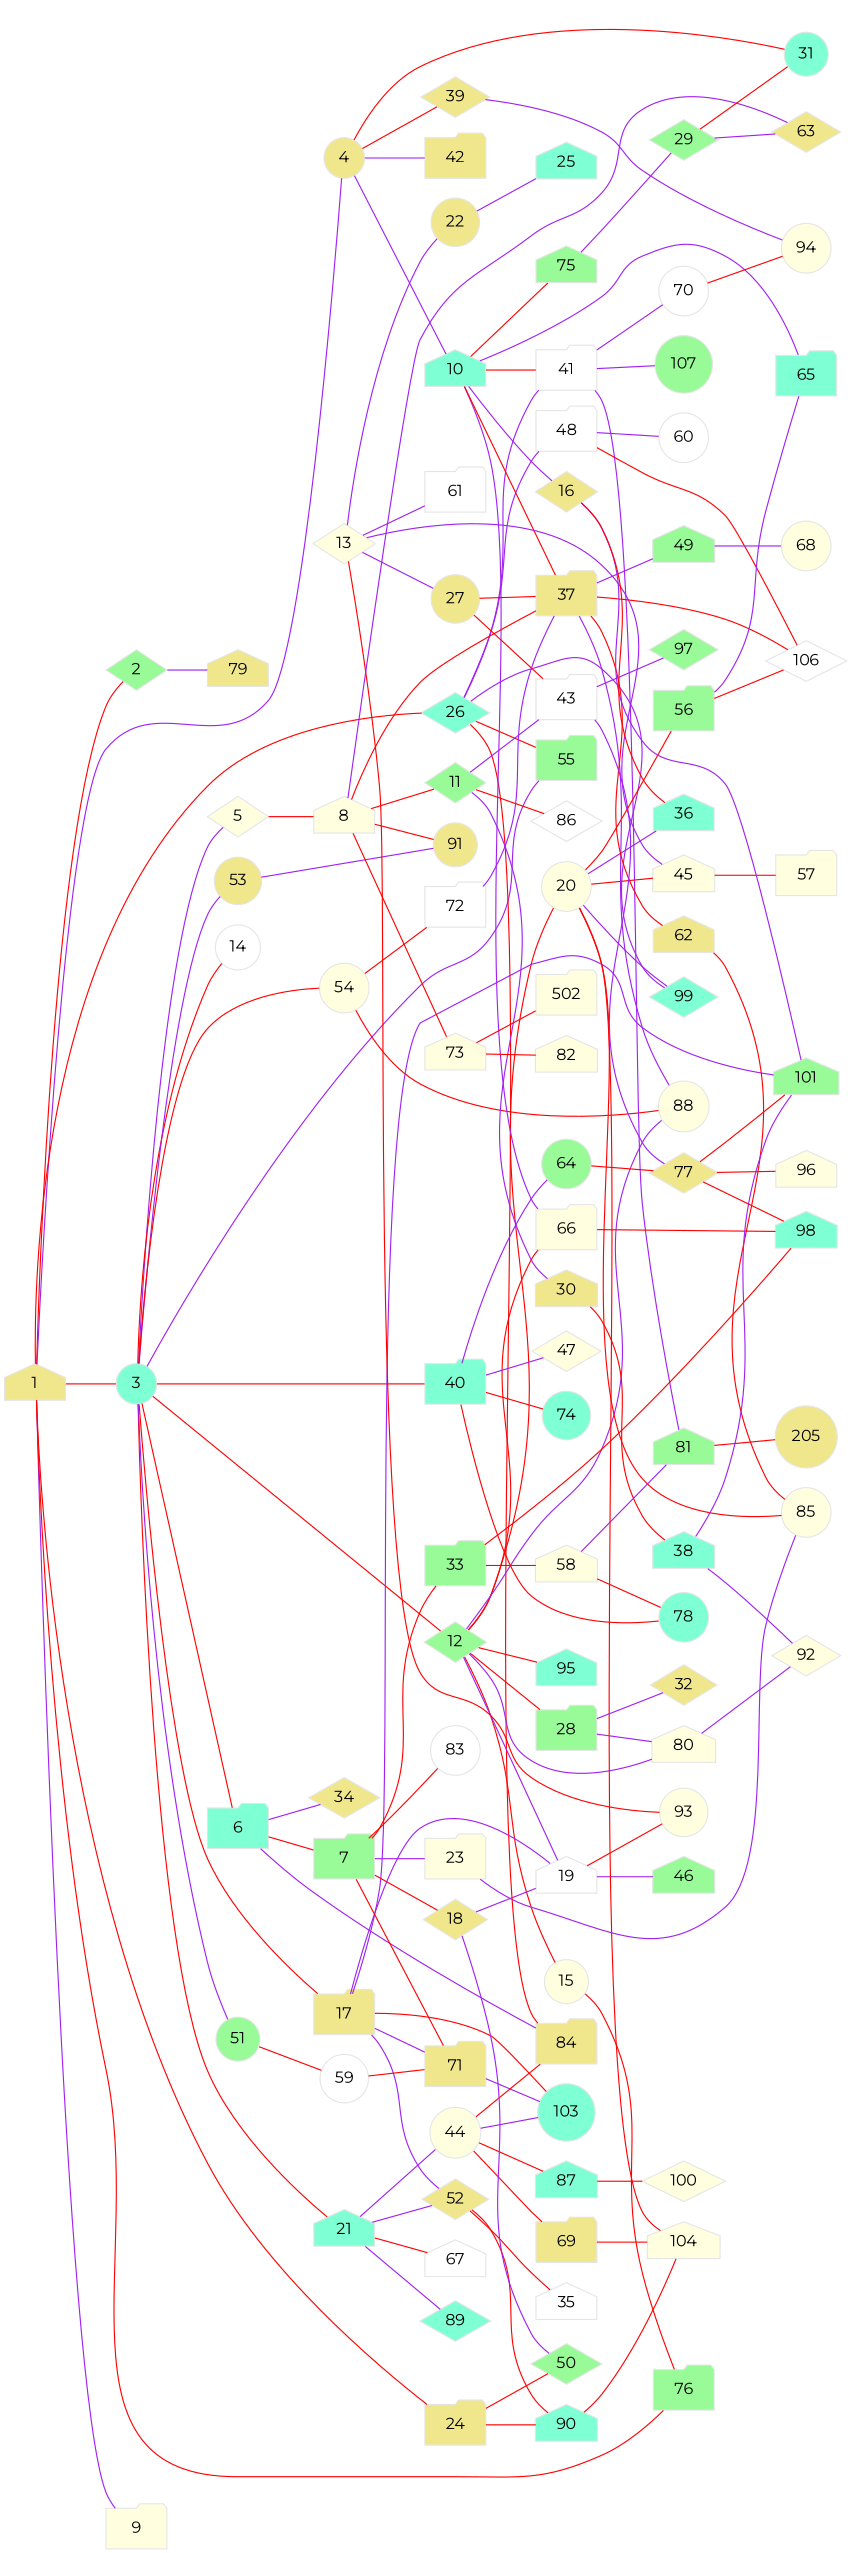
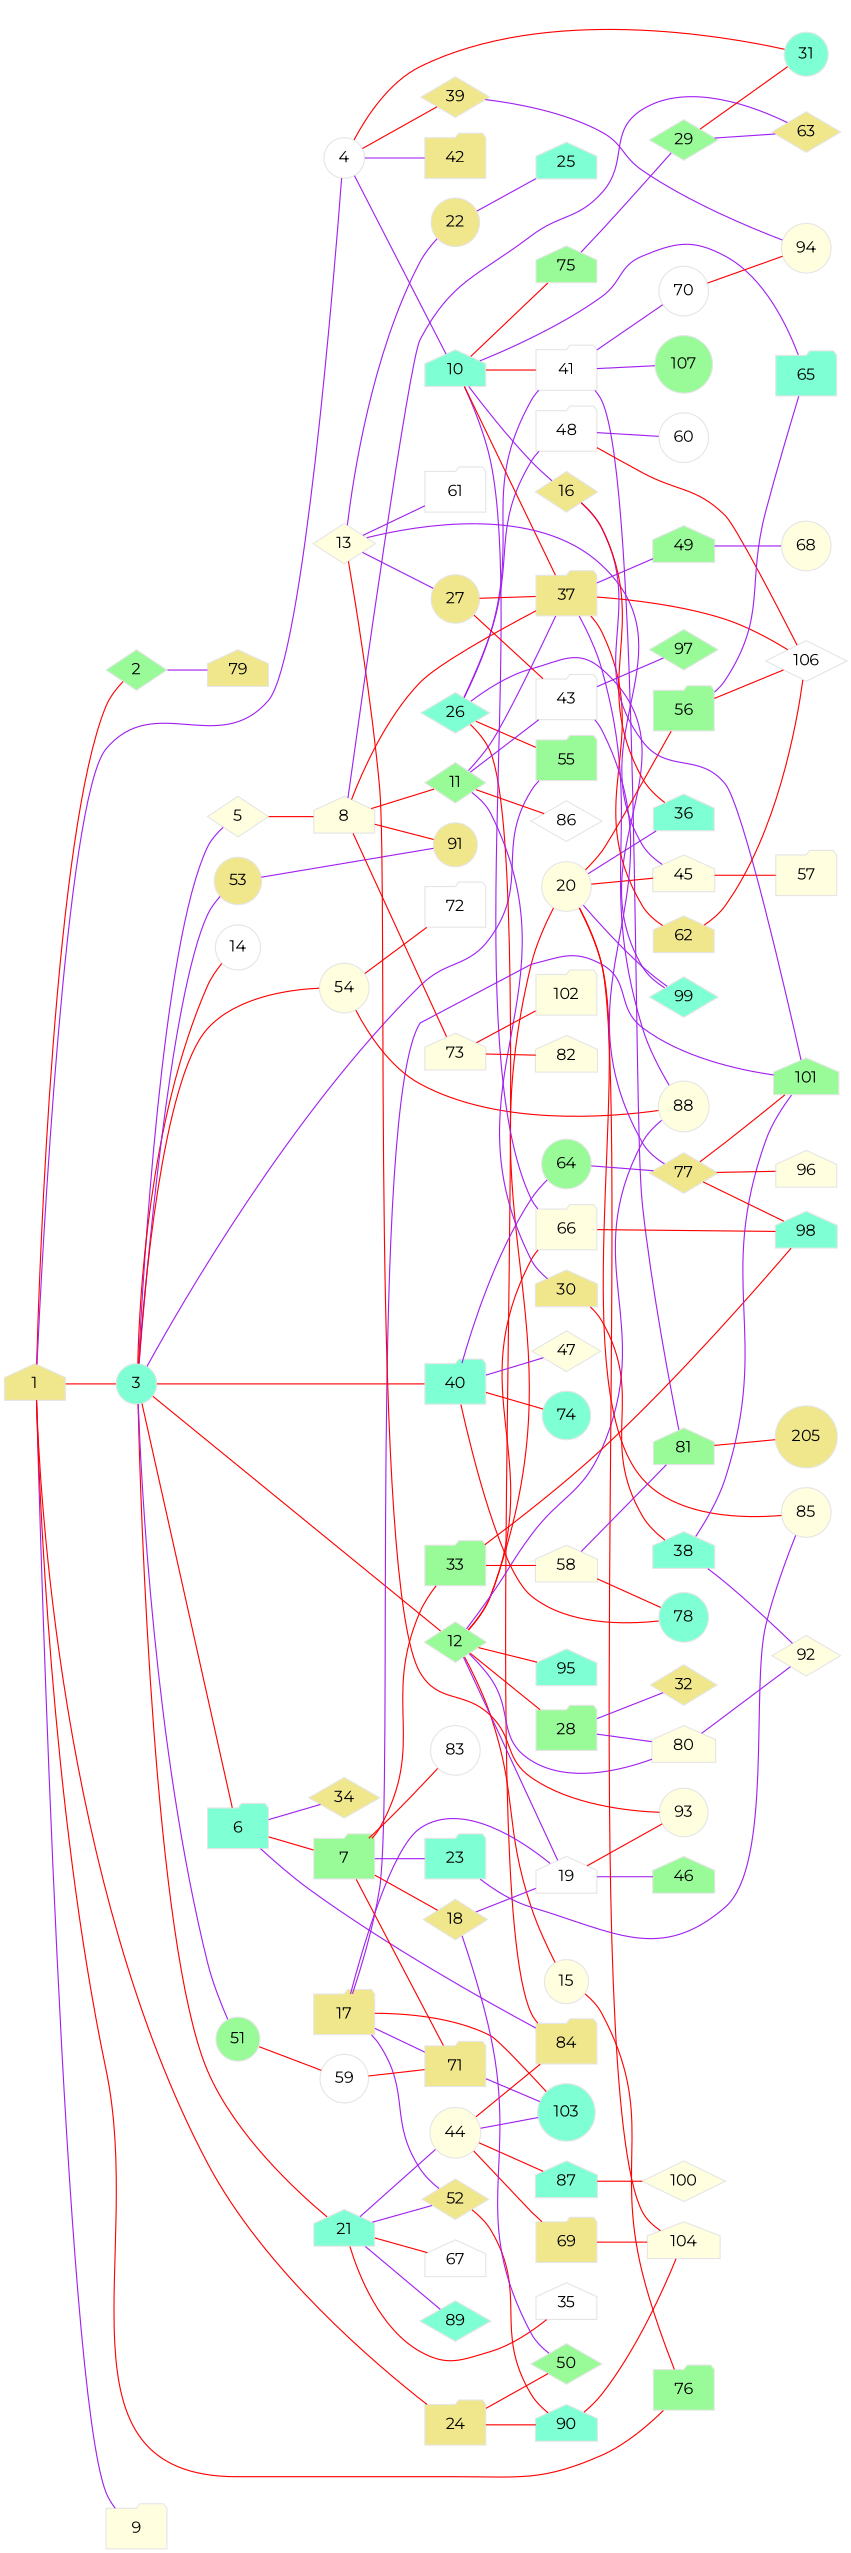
(344, 158) -> (344, 158)
(518, 752) -> (517, 696)
(105, 948) -> none
(566, 995) -> (566, 995)
(622, 1168) -> (622, 1168)
(736, 1297) -> (772, 811)
(174, 1720) -> none
(455, 1859) -> (455, 1859)
(510, 2250) -> (424, 2354)
